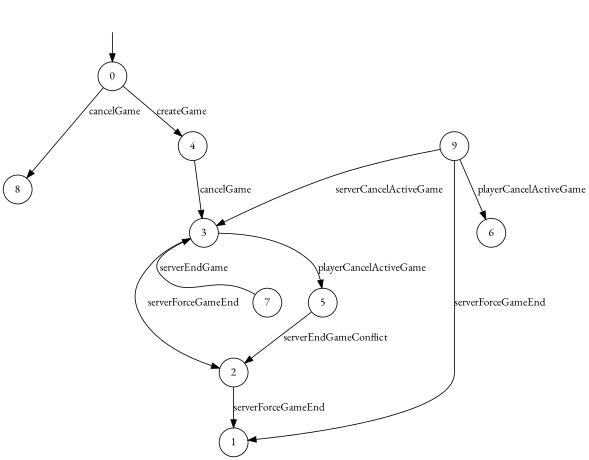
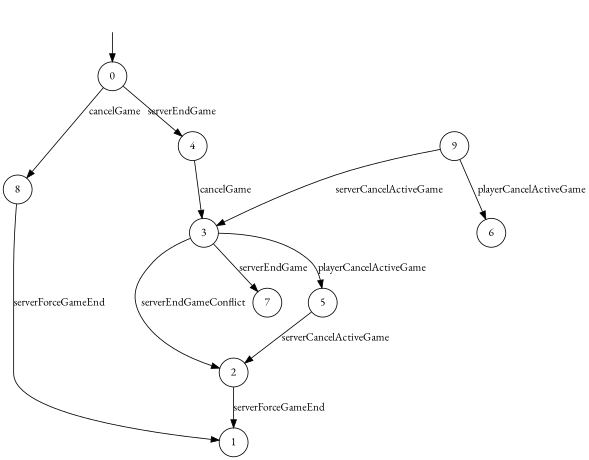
(182, 111) -> (182, 111)
(184, 287) -> (233, 265)
(193, 303) -> (193, 303)
(336, 338) -> (336, 338)
(454, 375) -> (26, 392)
